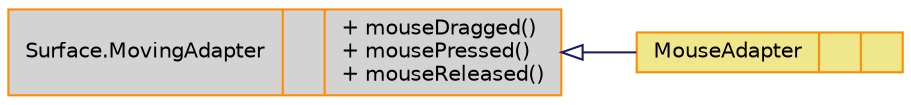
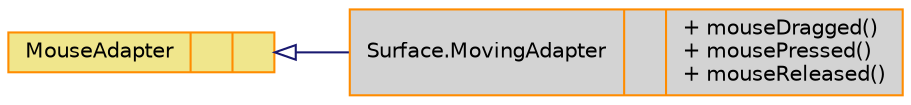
(610, 52) -> (322, 52)
